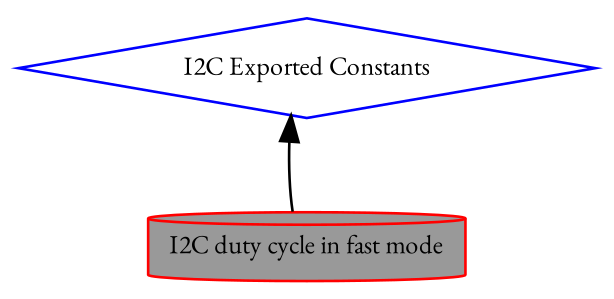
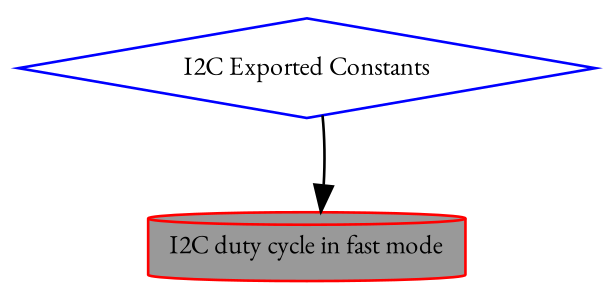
(290, 177) -> (324, 150)
